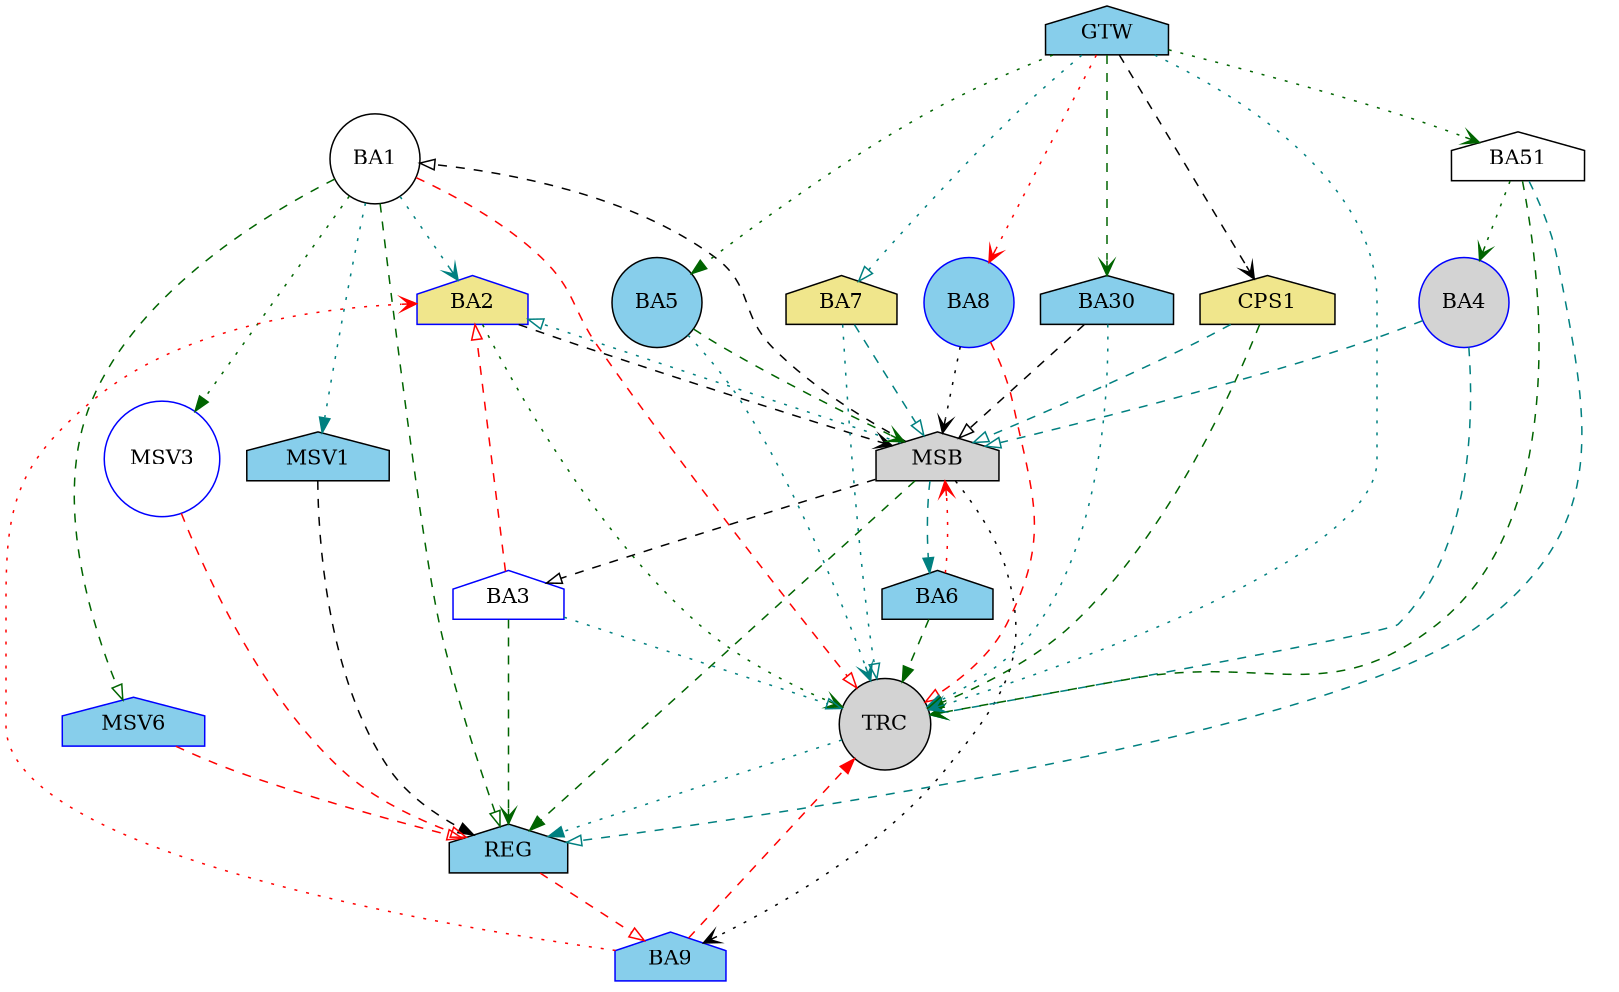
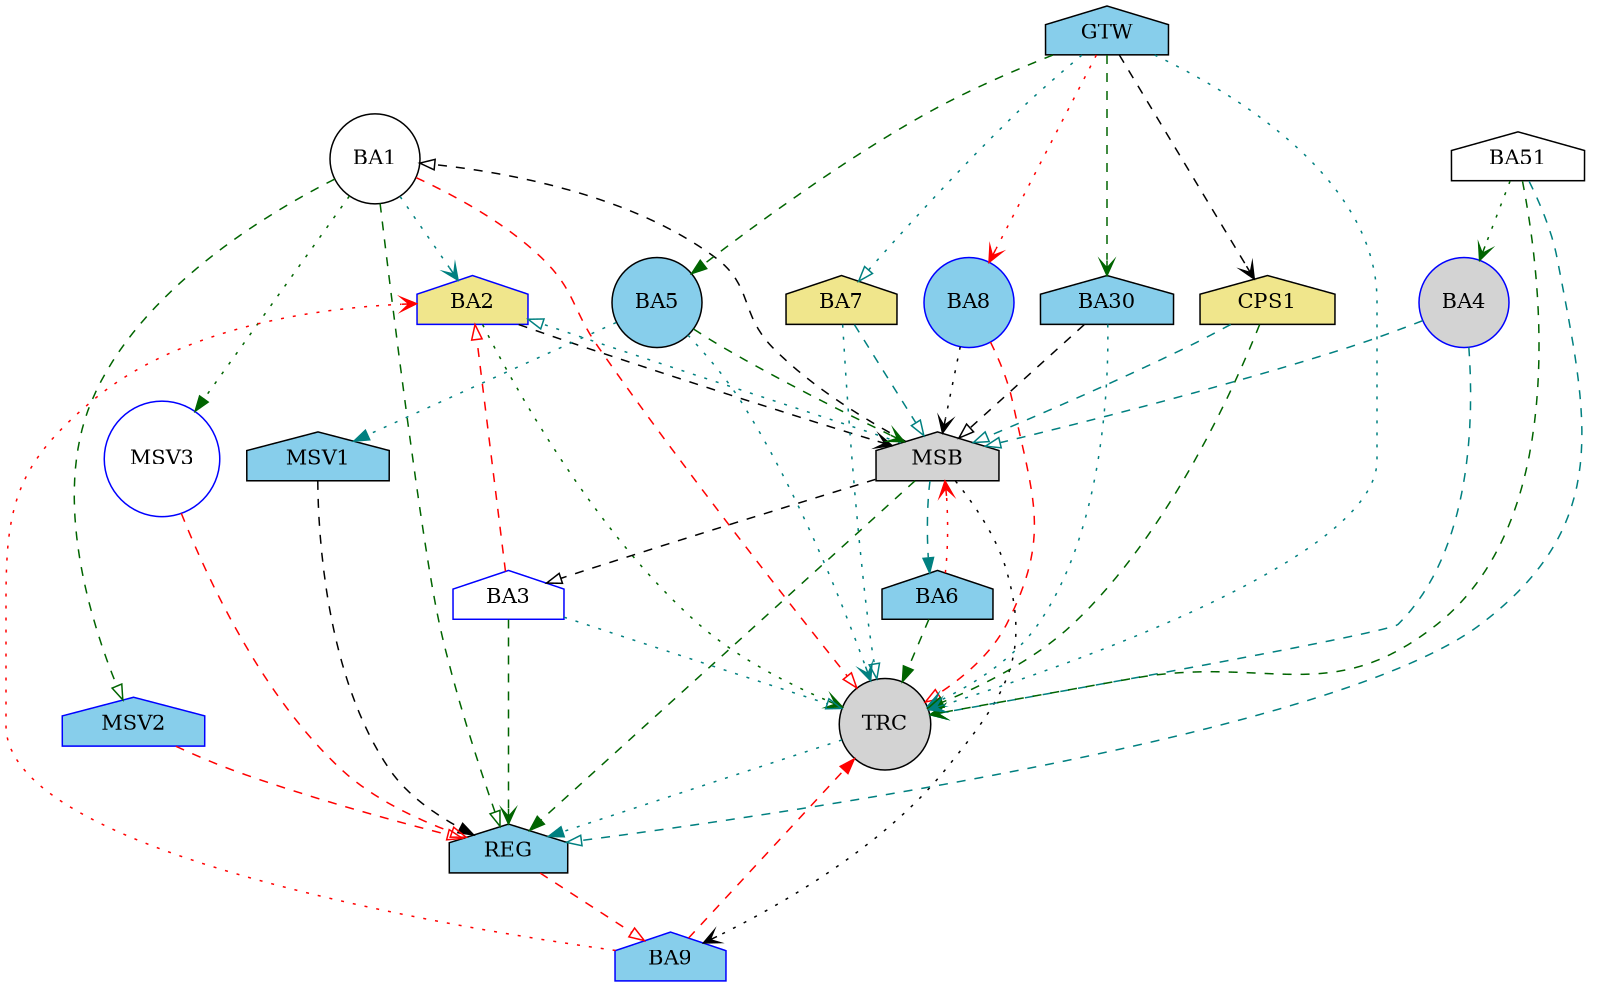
(1318, 90) -> none
(871, 147) -> (871, 147)
(346, 299) -> (492, 379)
(1079, 540) -> (1079, 540)
(134, 724) -> (134, 724)
